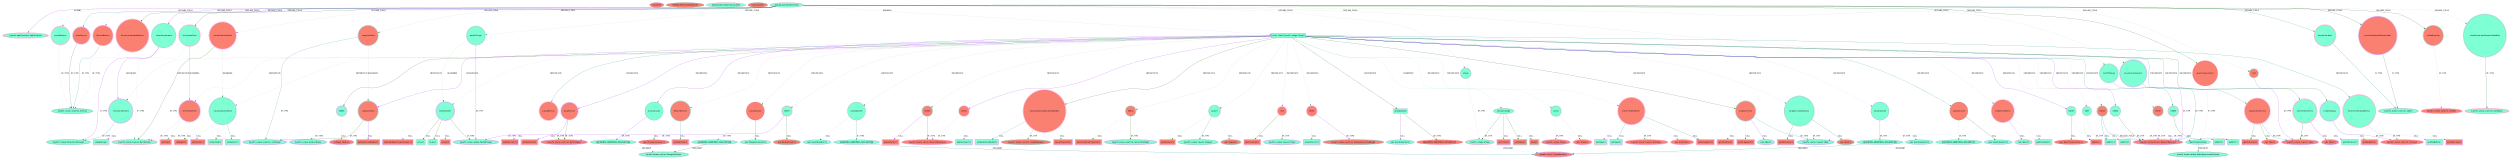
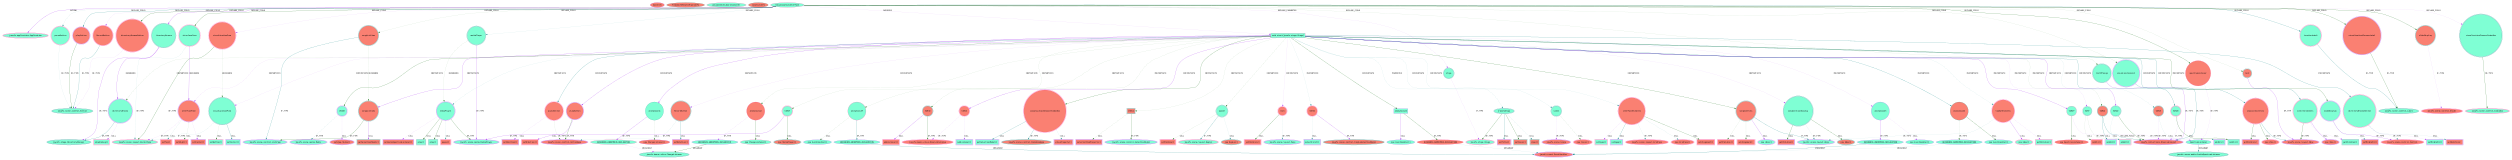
(1286, 11) -> (1287, 11)
(1131, 111) -> (1131, 111)
(1198, 142) -> (1198, 142)
